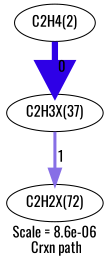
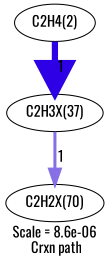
(61, 68) -> (60, 68)
(55, 203) -> (55, 203)
